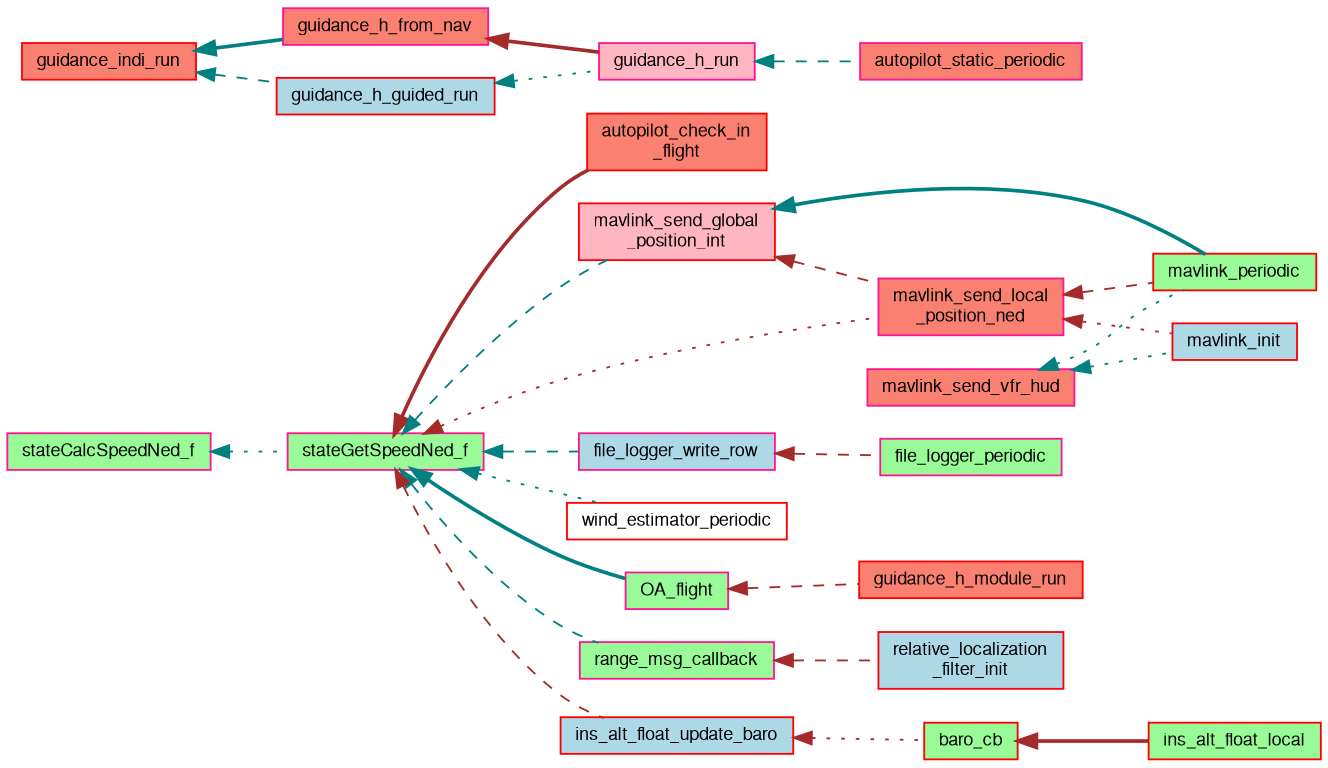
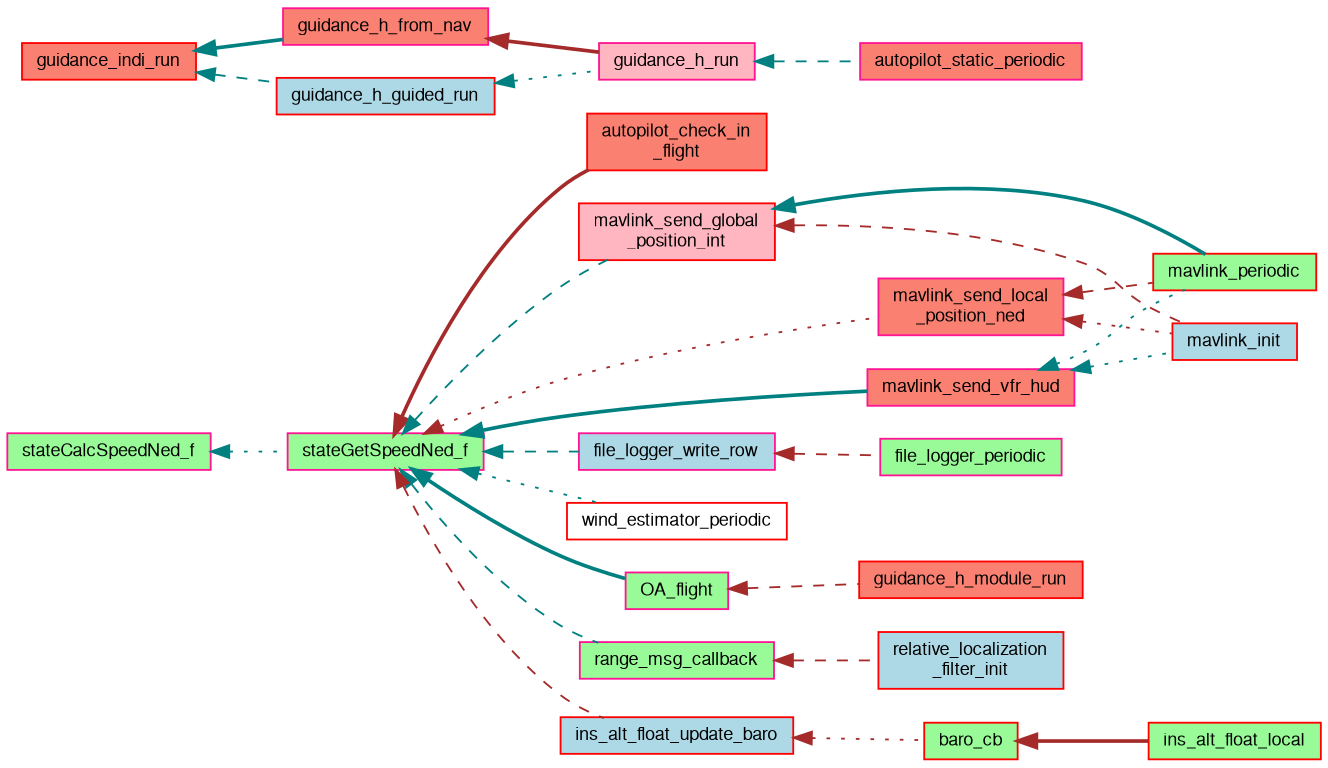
(836, 272) -> (1000, 241)
none -> (674, 404)
